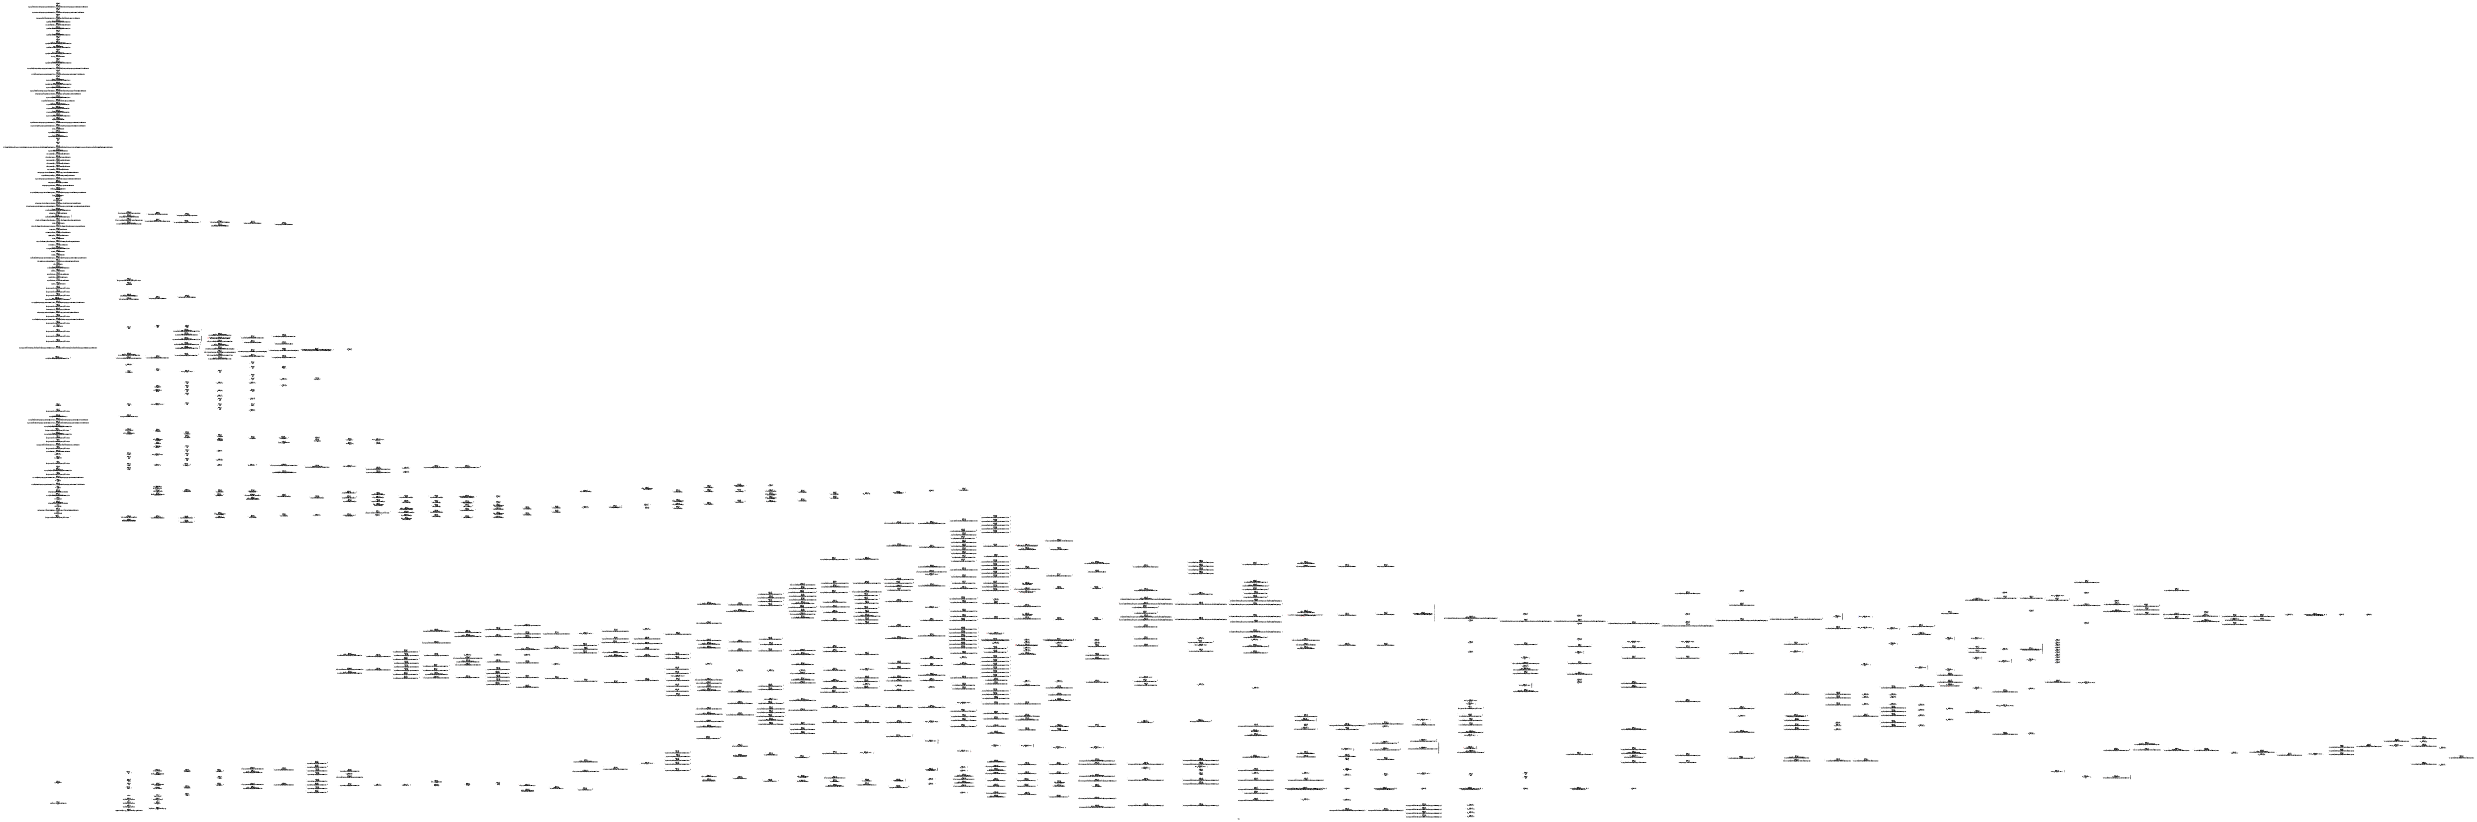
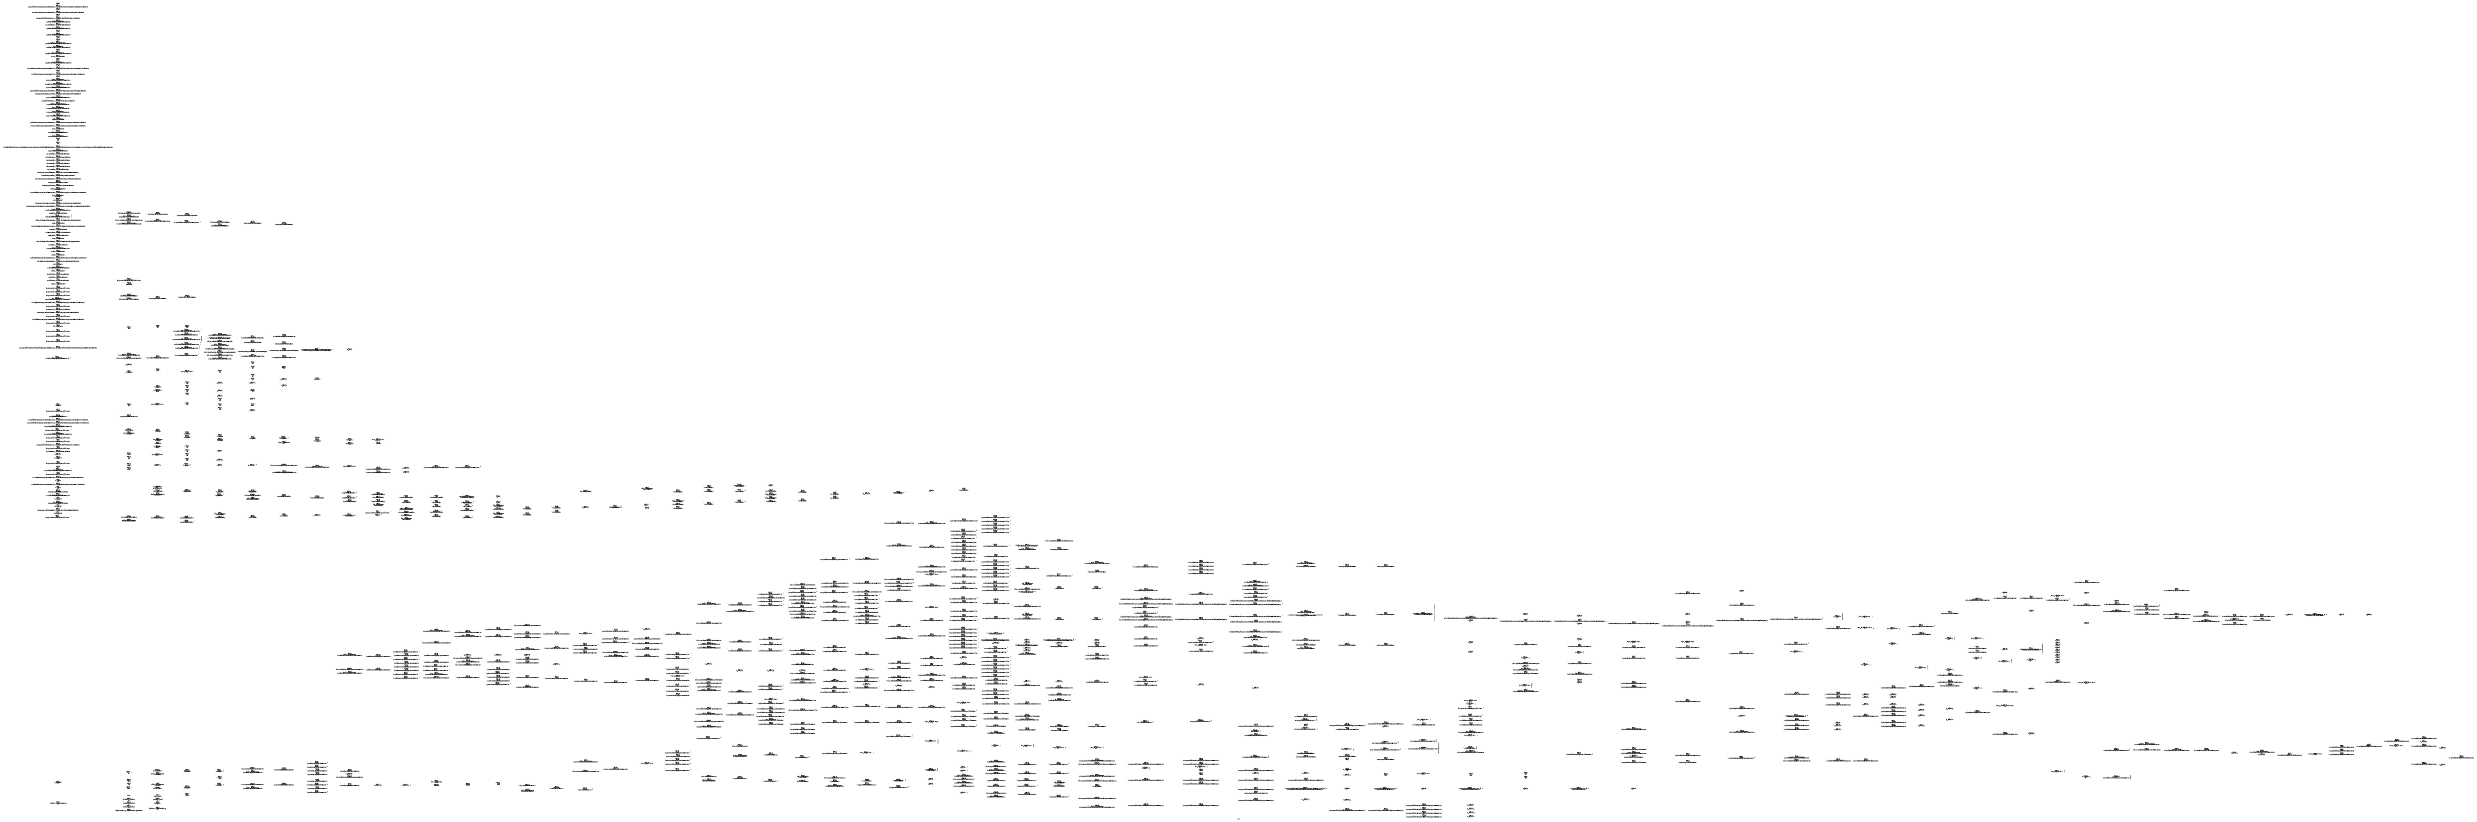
none -> (527, 658)
none -> (436, 661)
